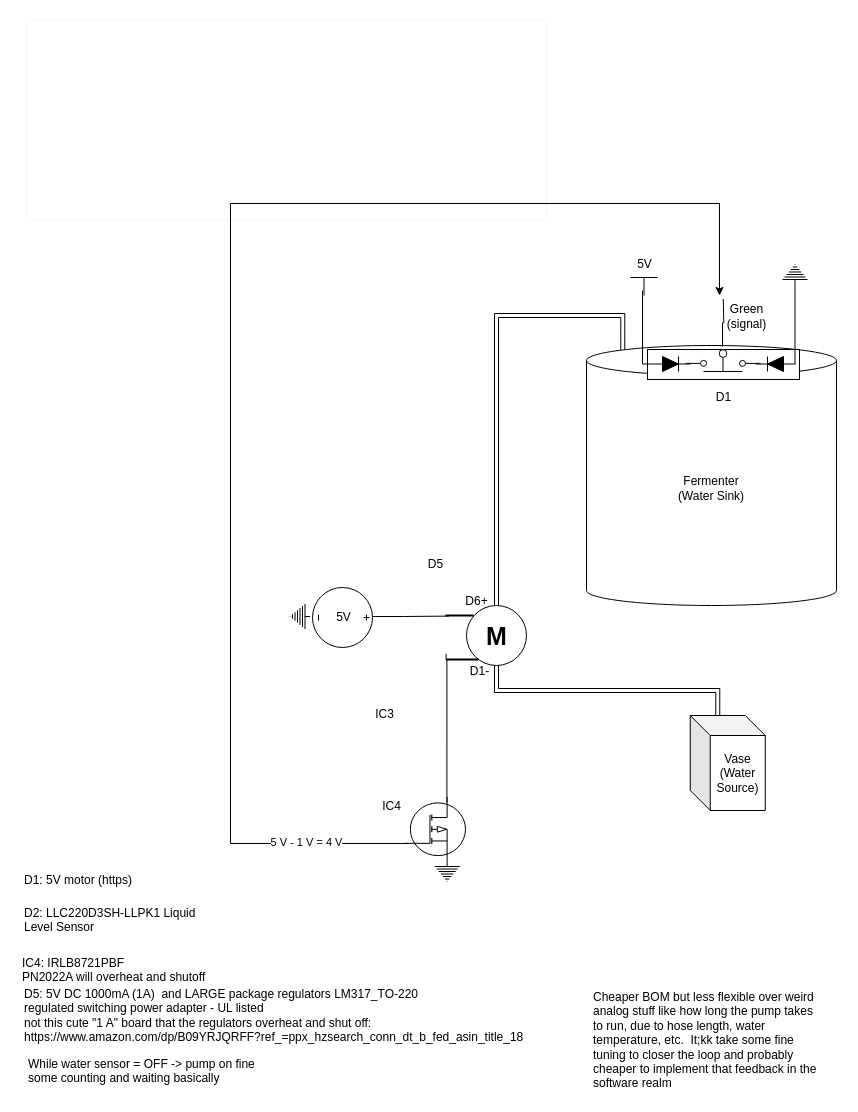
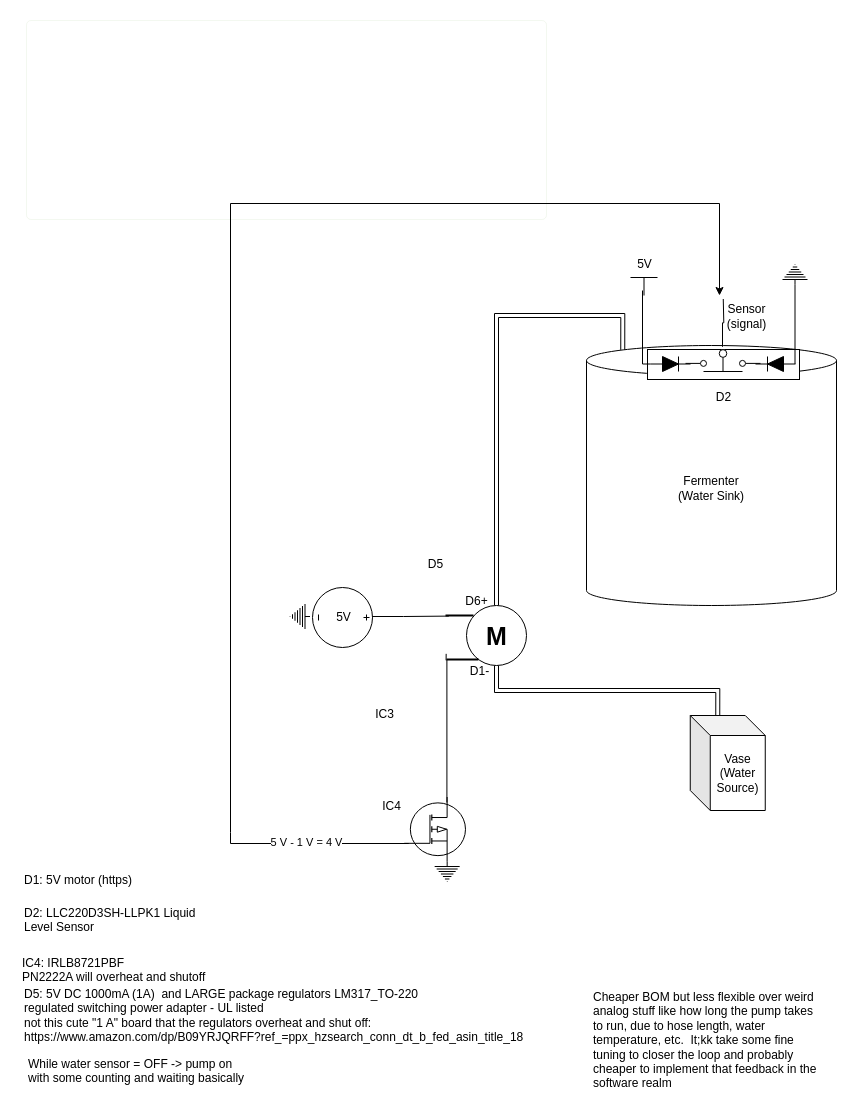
(747, 317) -> (747, 317)
(724, 398) -> (724, 398)
(122, 971) -> (122, 971)
(143, 1072) -> (143, 1072)
